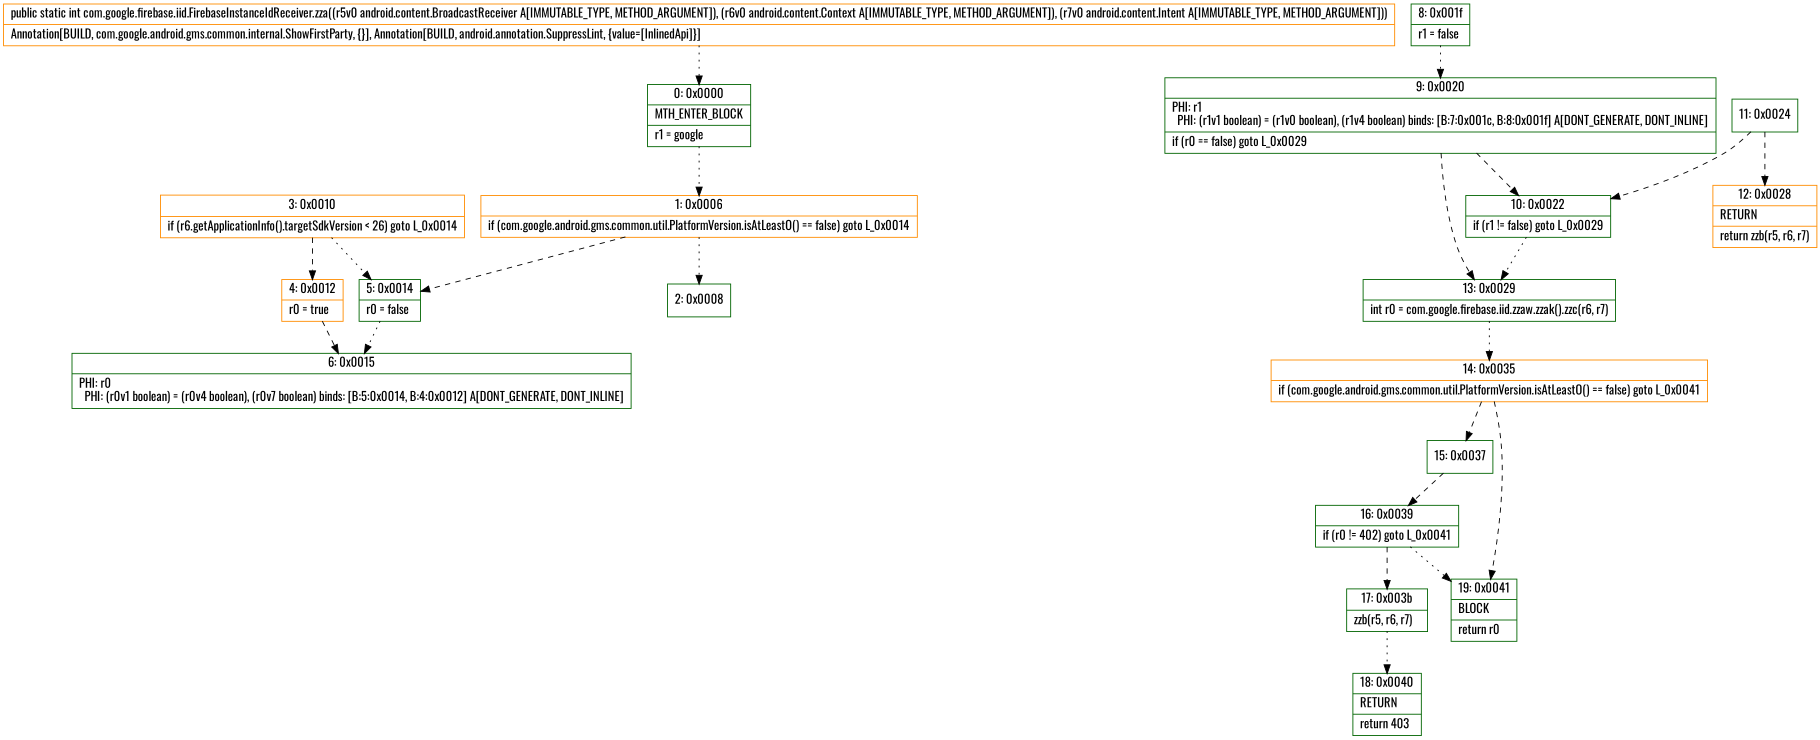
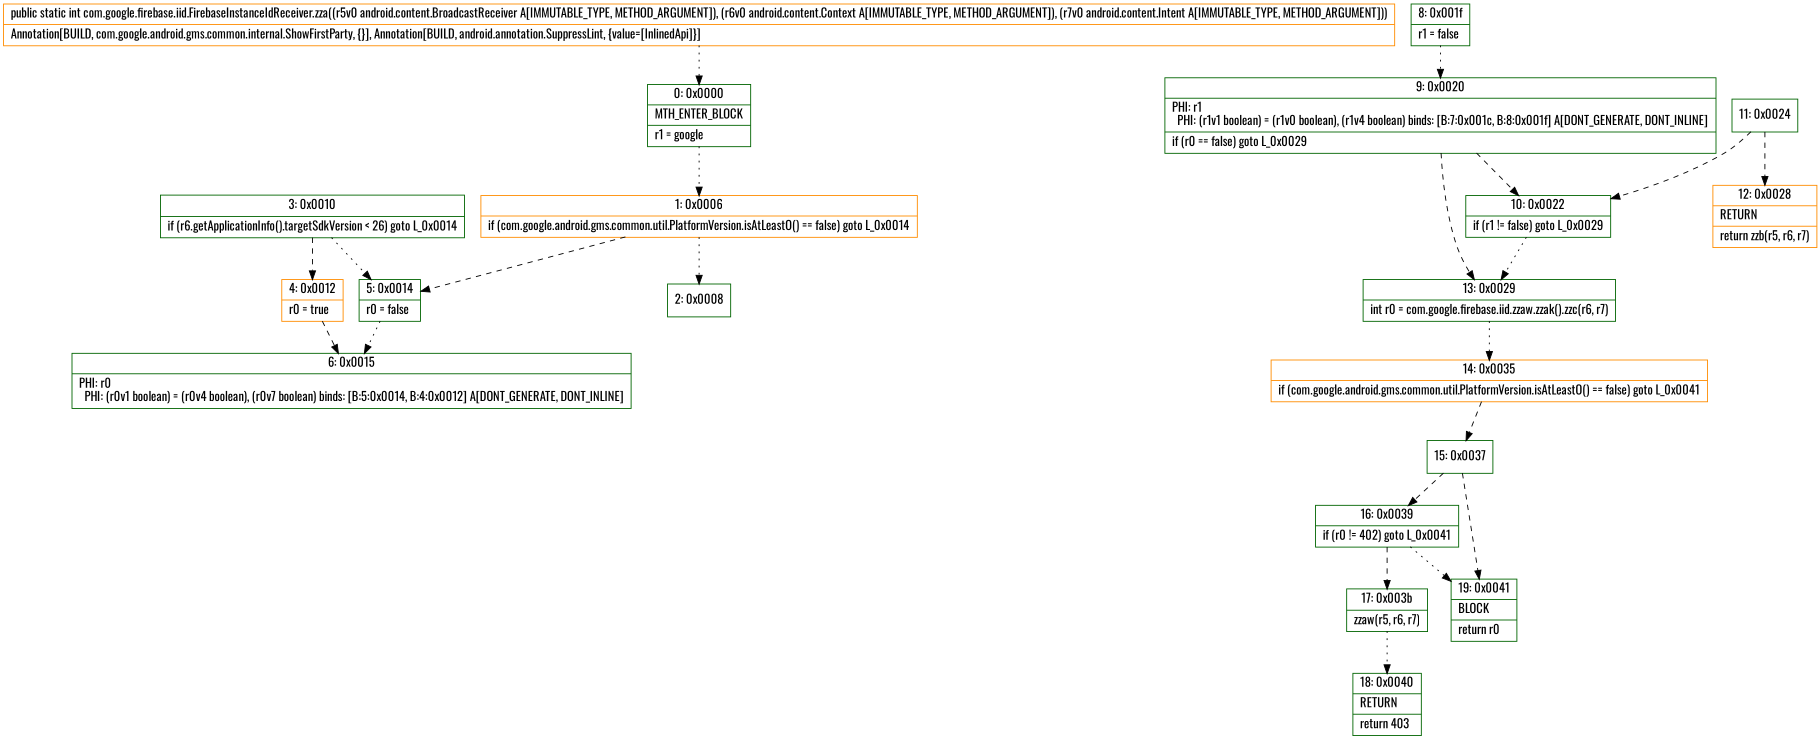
(312, 216) -> (312, 216)
(1502, 486) -> (1470, 522)
(1384, 620) -> (1387, 620)
